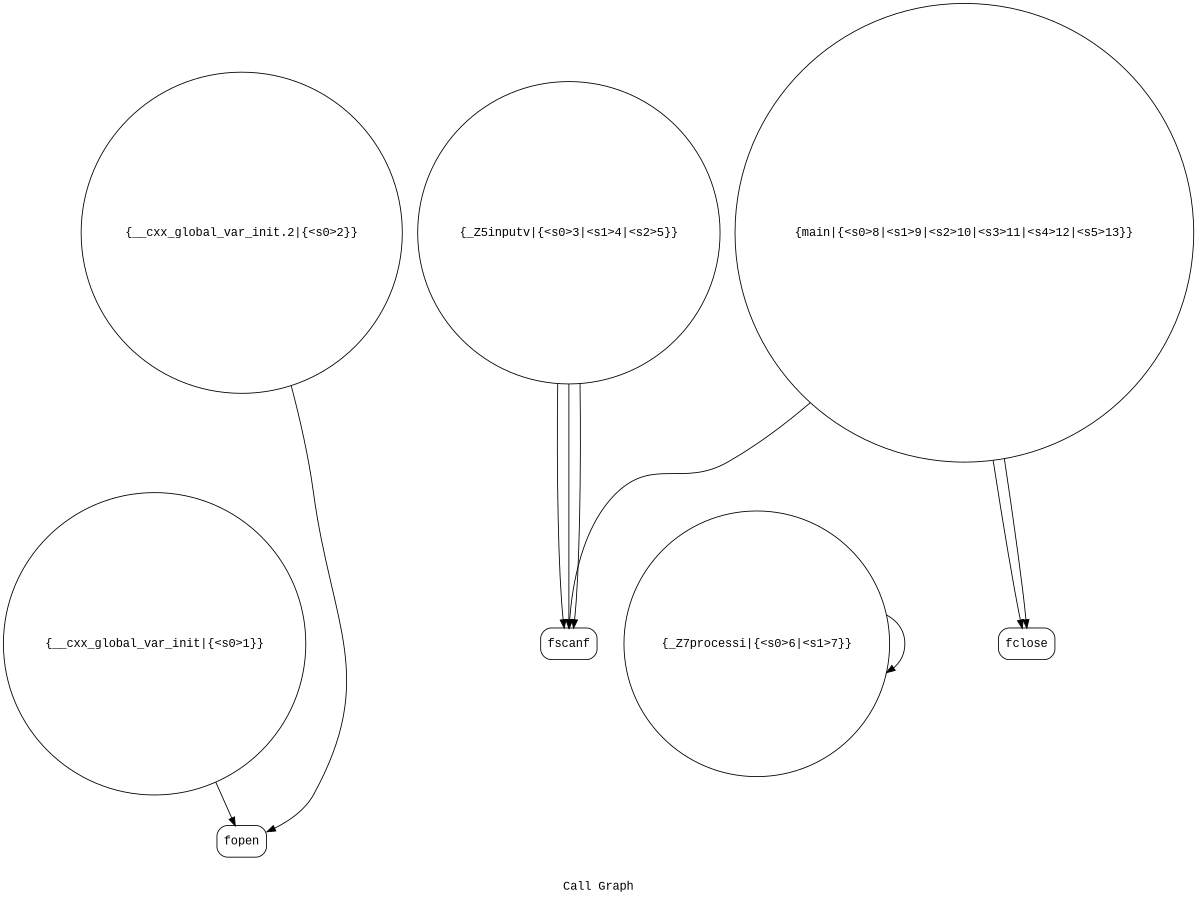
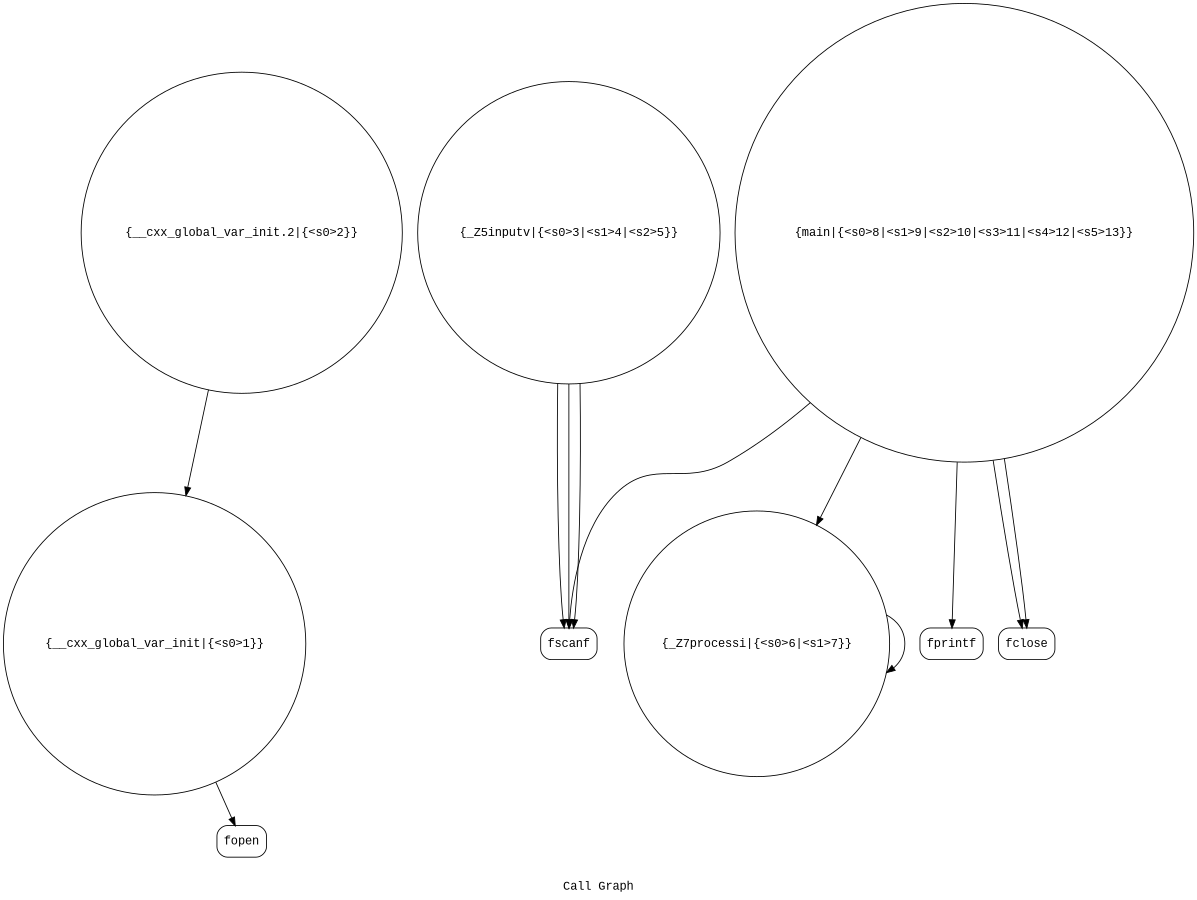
none -> (841, 478)
(339, 617) -> (198, 439)
none -> (952, 644)
